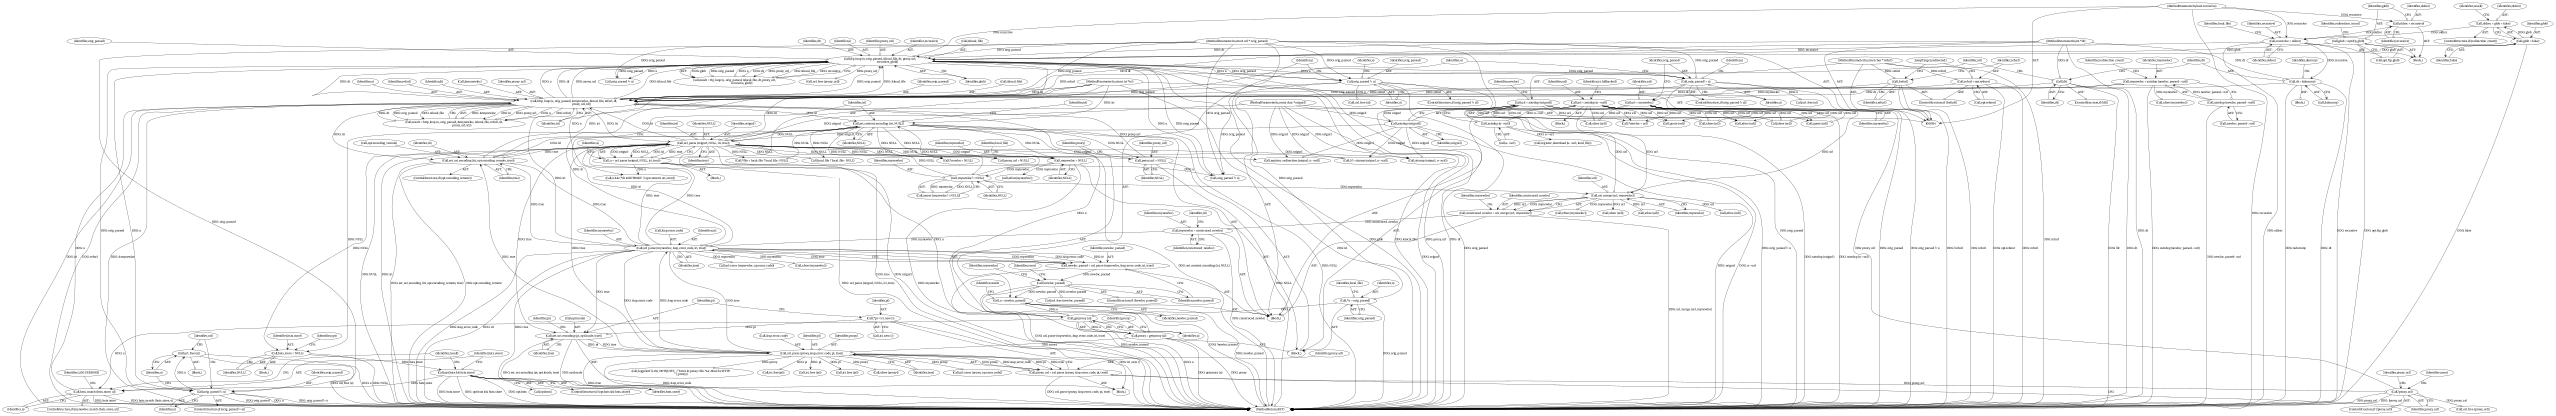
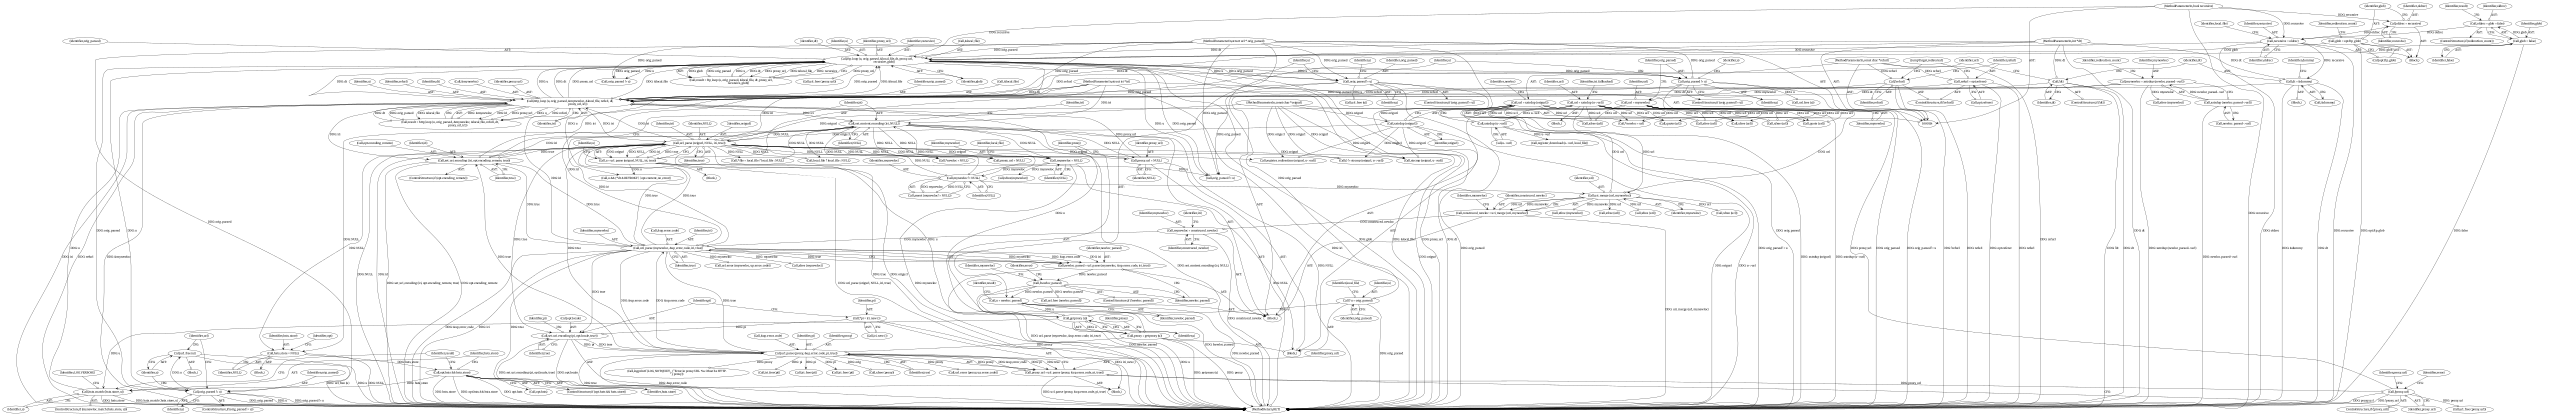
(860, 362) -> (854, 362)
